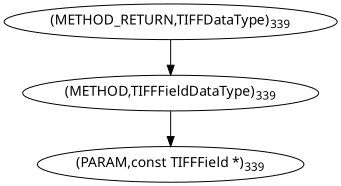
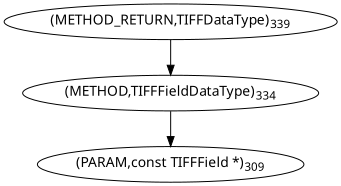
(266, 92) -> (266, 92)
(255, 163) -> (255, 163)
